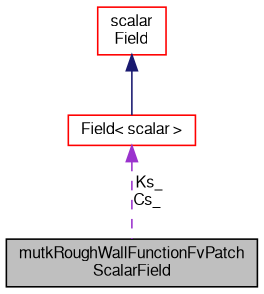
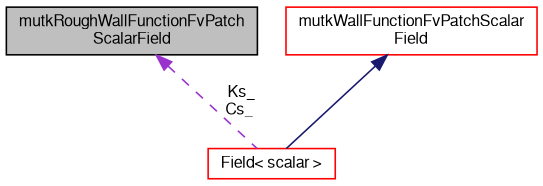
(132, 31) -> (412, 31)
(132, 200) -> (212, 107)
